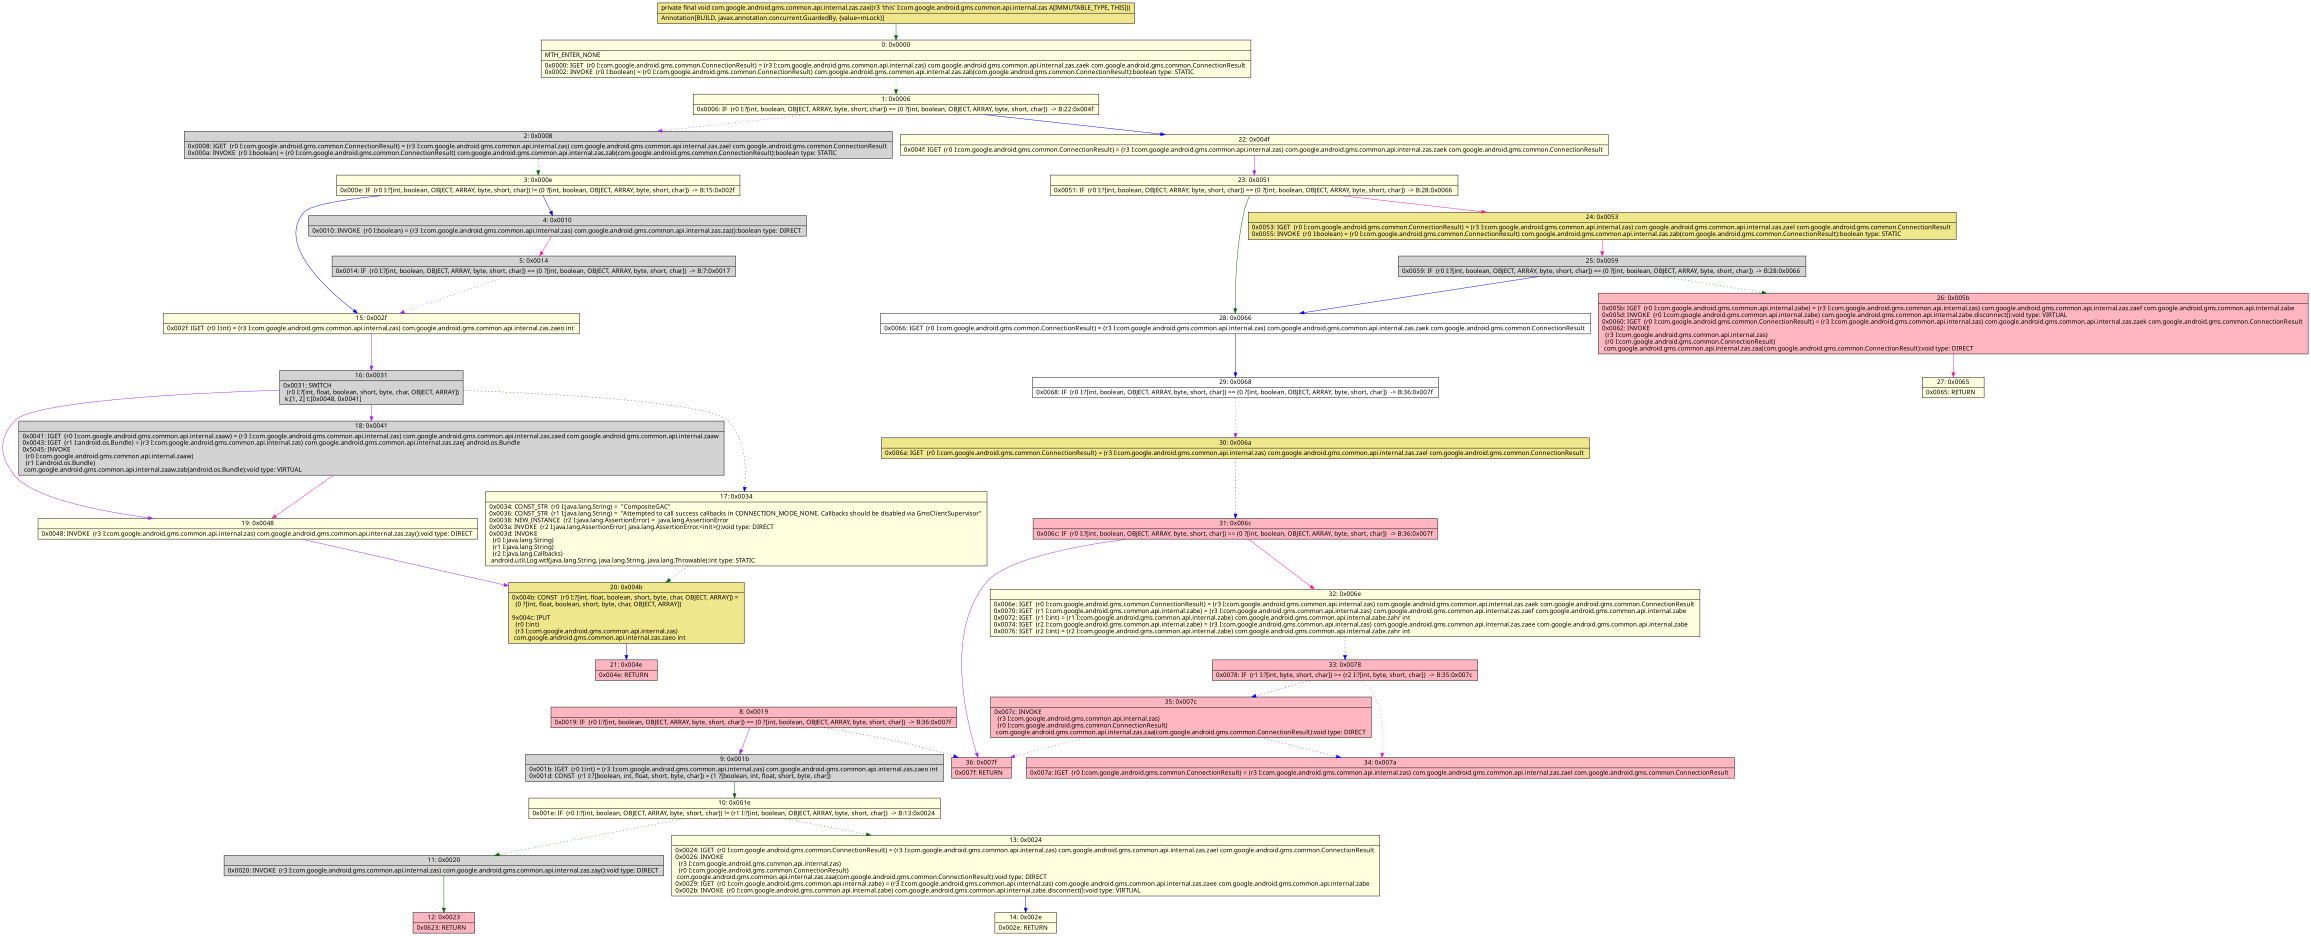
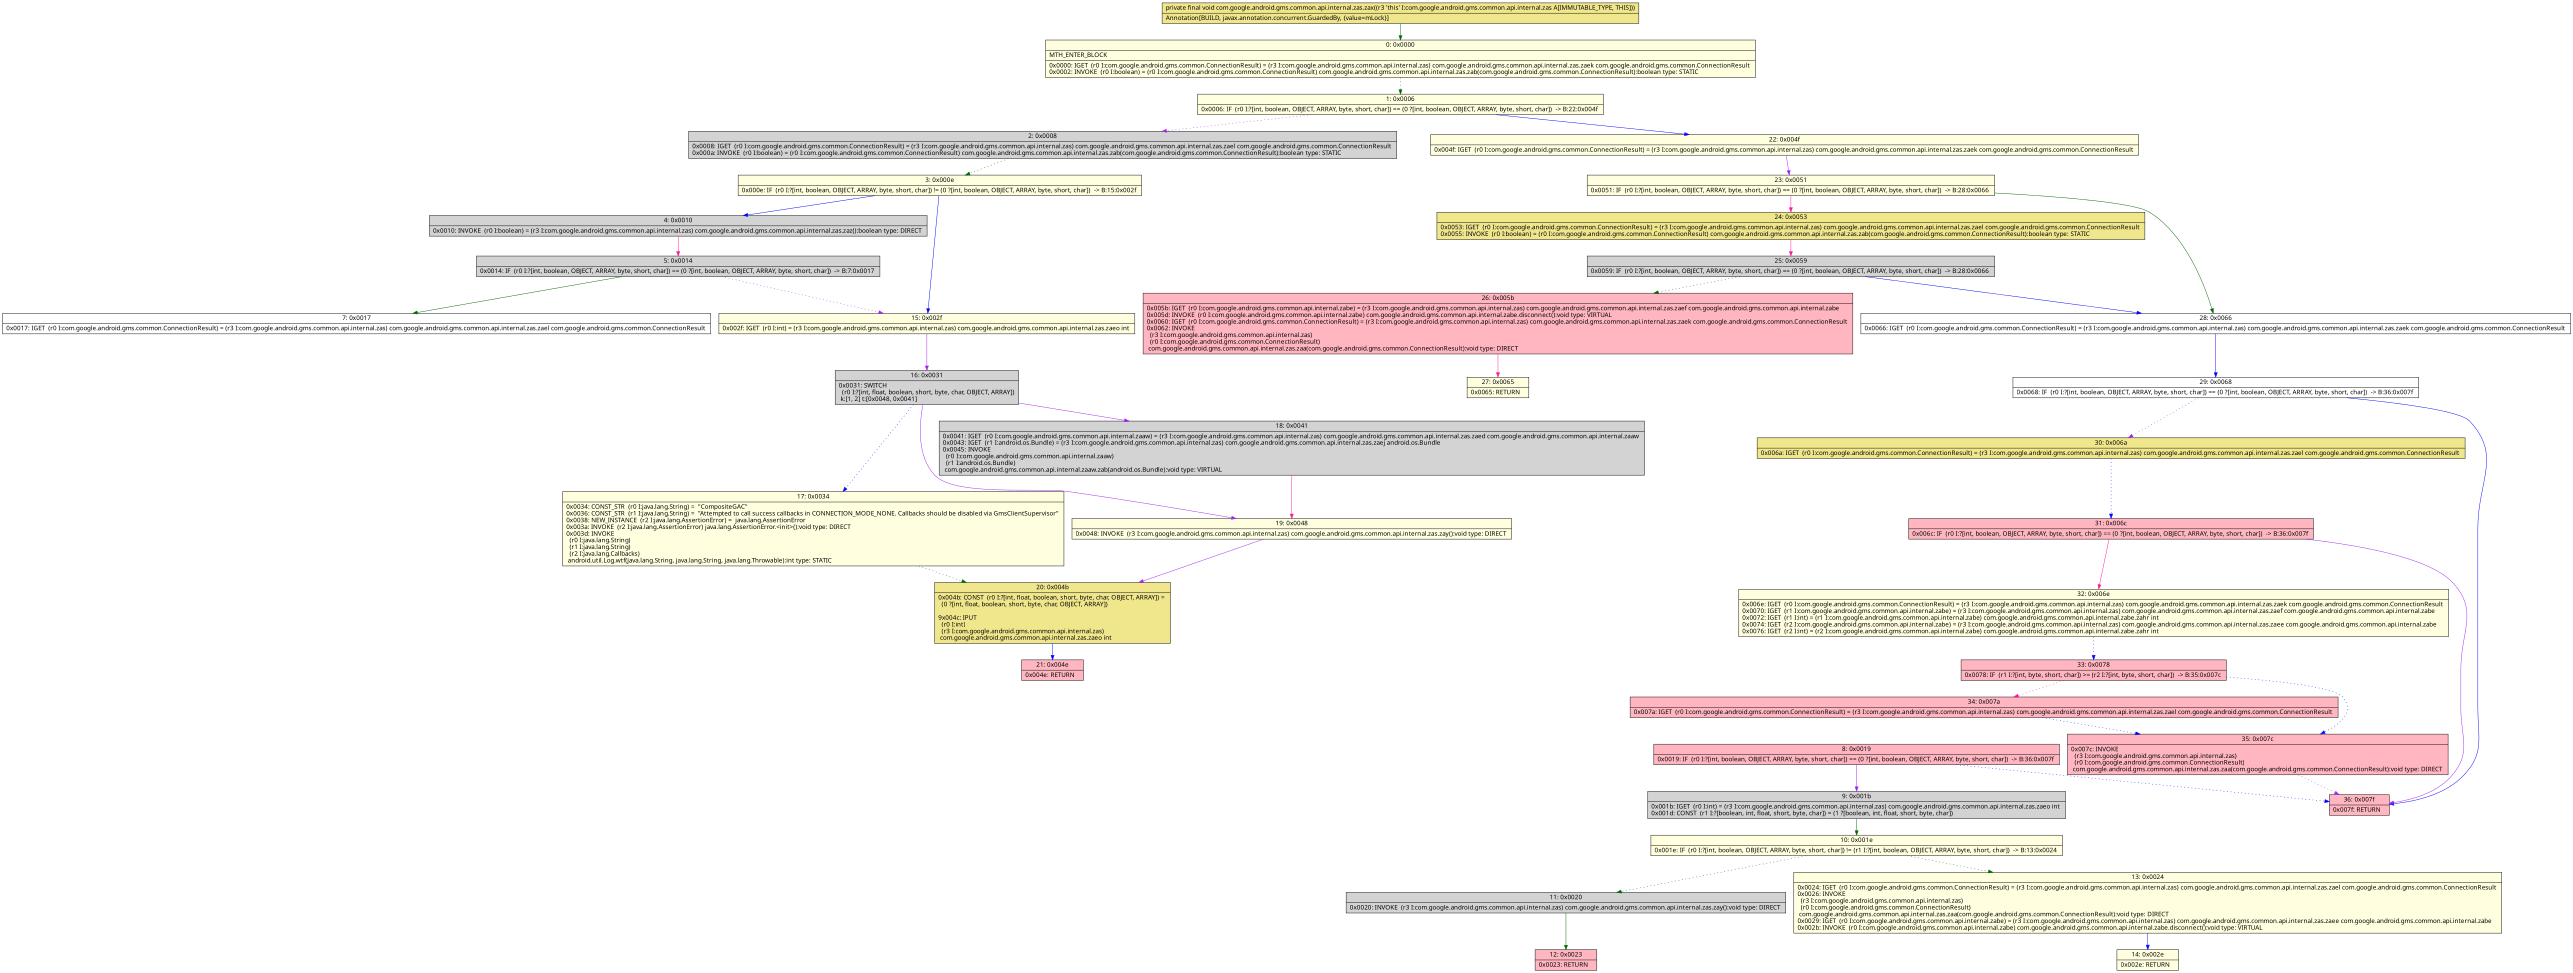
(573, 55) -> (1078, 55)
none -> (357, 324)
(48, 450) -> (968, 450)
none -> (2478, 573)
(1299, 747) -> (2089, 725)
(444, 928) -> (1566, 965)
